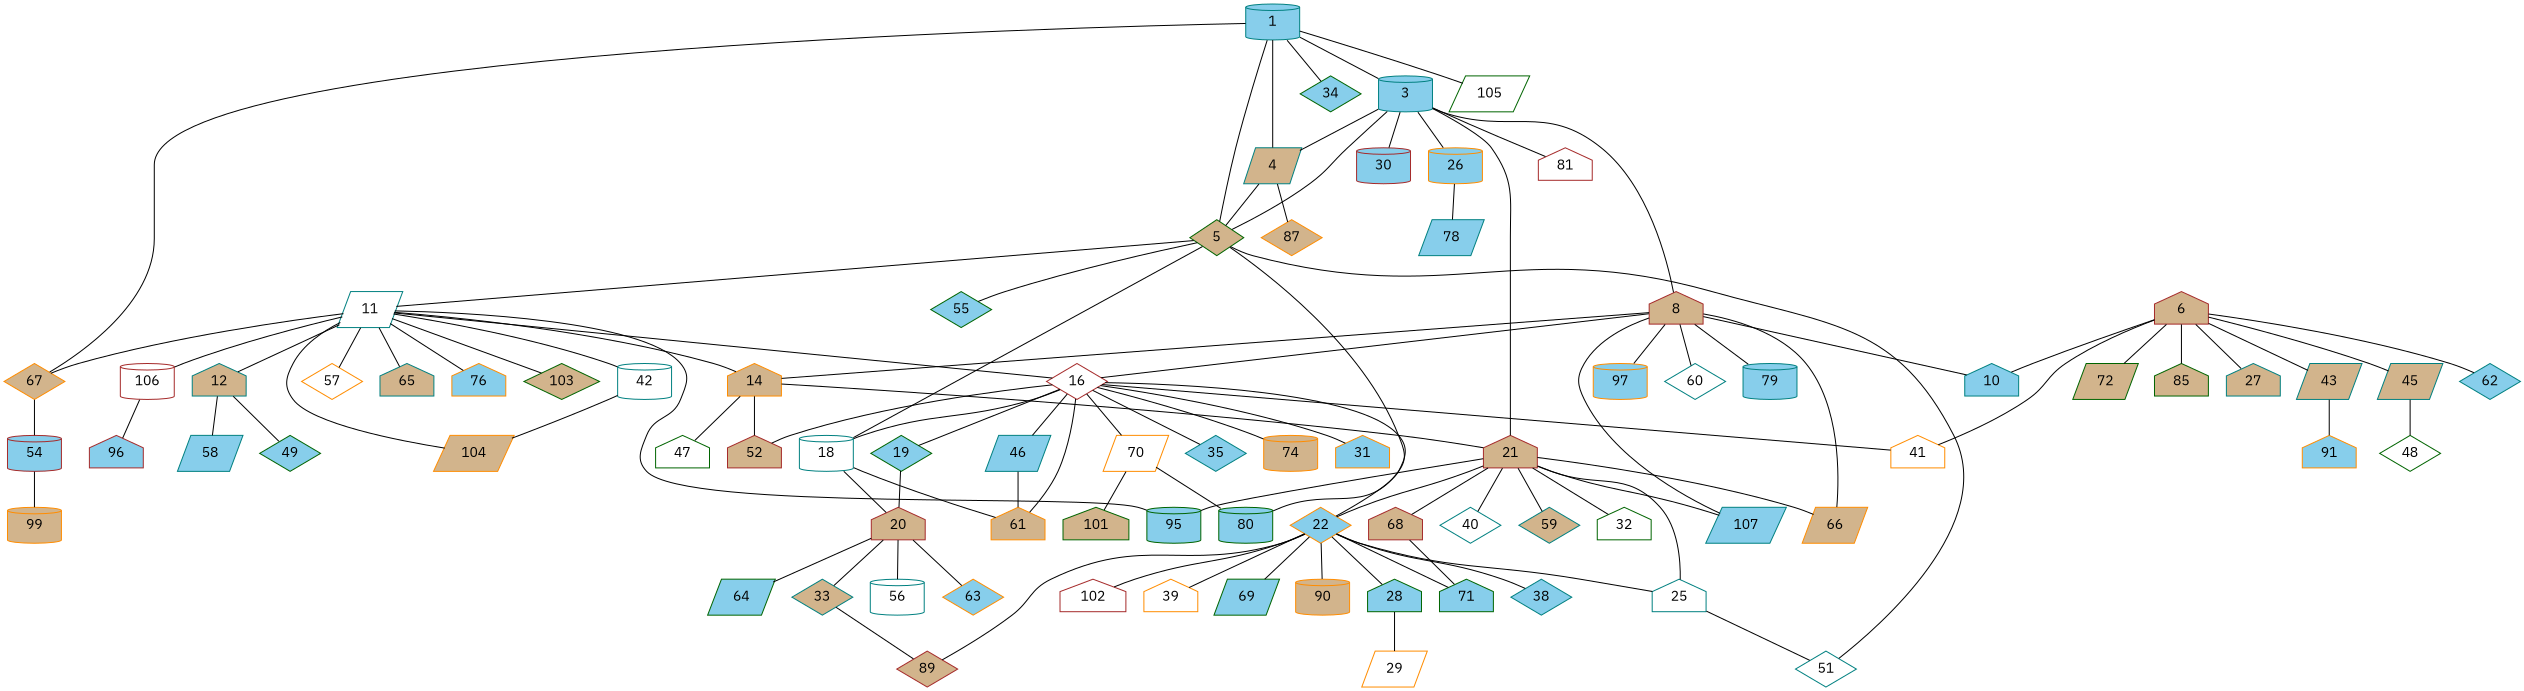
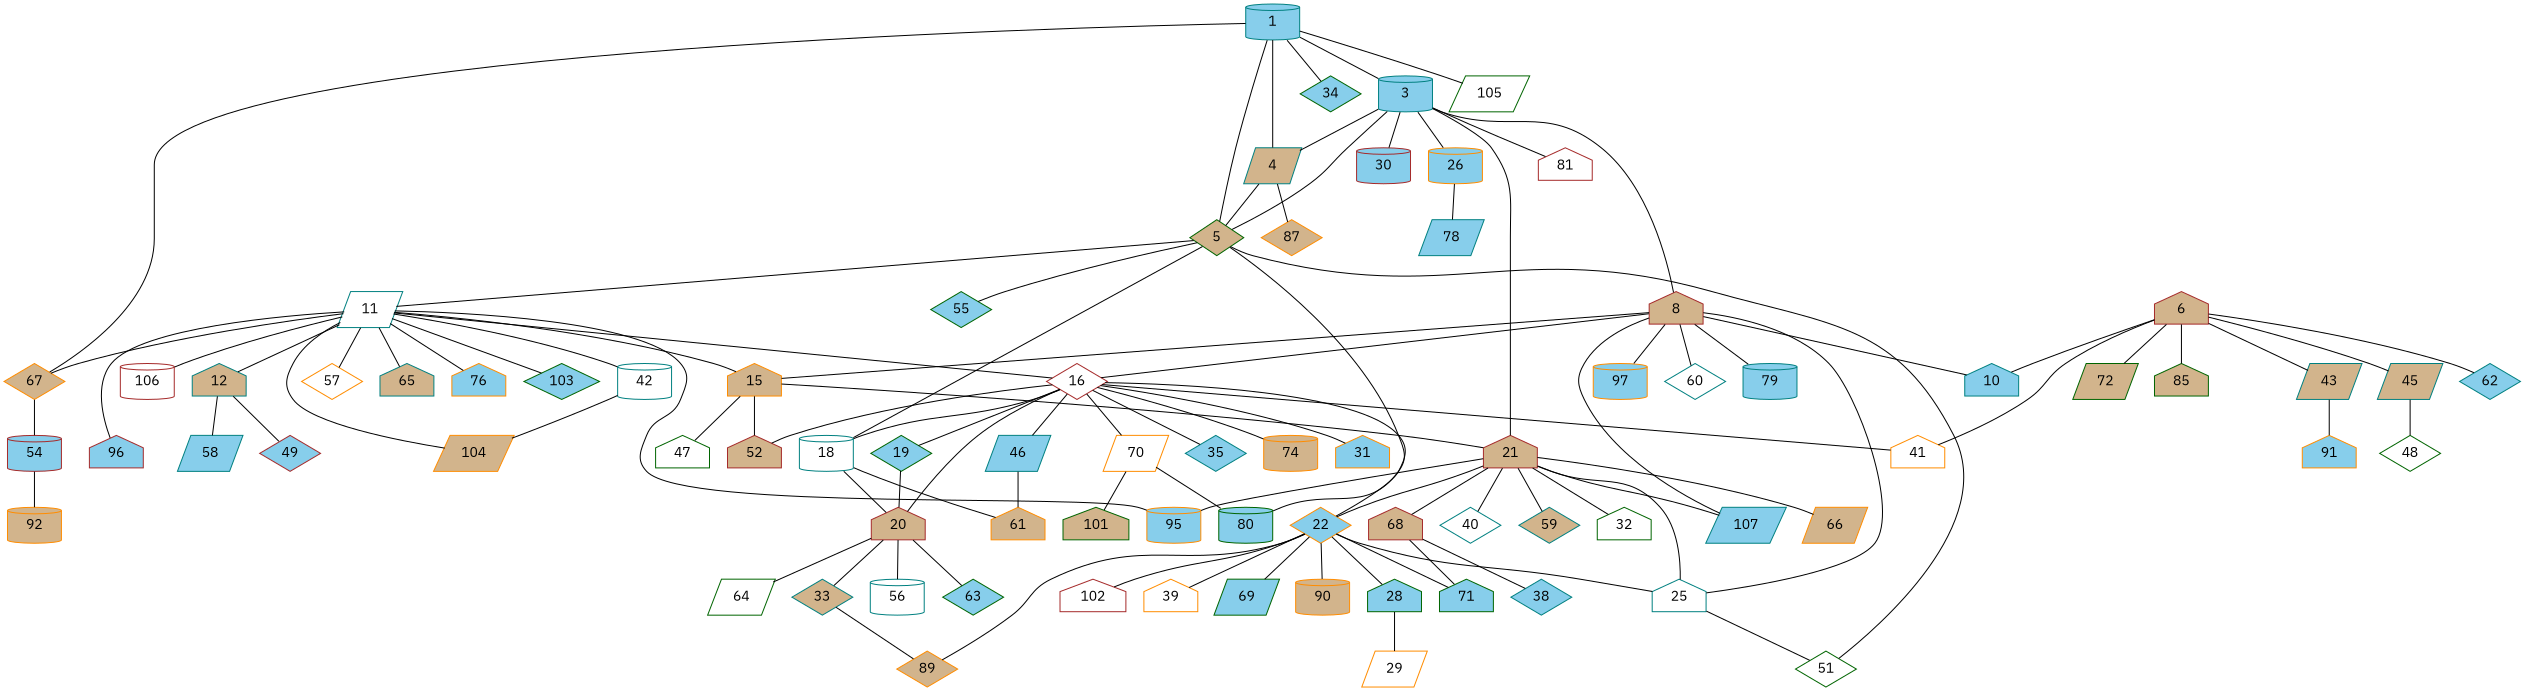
(1815, 378) -> (1876, 469)
(562, 381) -> (562, 381)
(754, 381) -> (754, 381)
(2253, 381) -> none
(131, 419) -> (186, 332)
(290, 453) -> (290, 453)
(1063, 460) -> (974, 439)
(34, 525) -> (34, 525)
(1174, 525) -> (1174, 525)
(1431, 561) -> (1461, 558)
(741, 597) -> (741, 597)
(973, 597) -> (973, 597)
(927, 669) -> (927, 669)
(1826, 669) -> (1826, 669)
